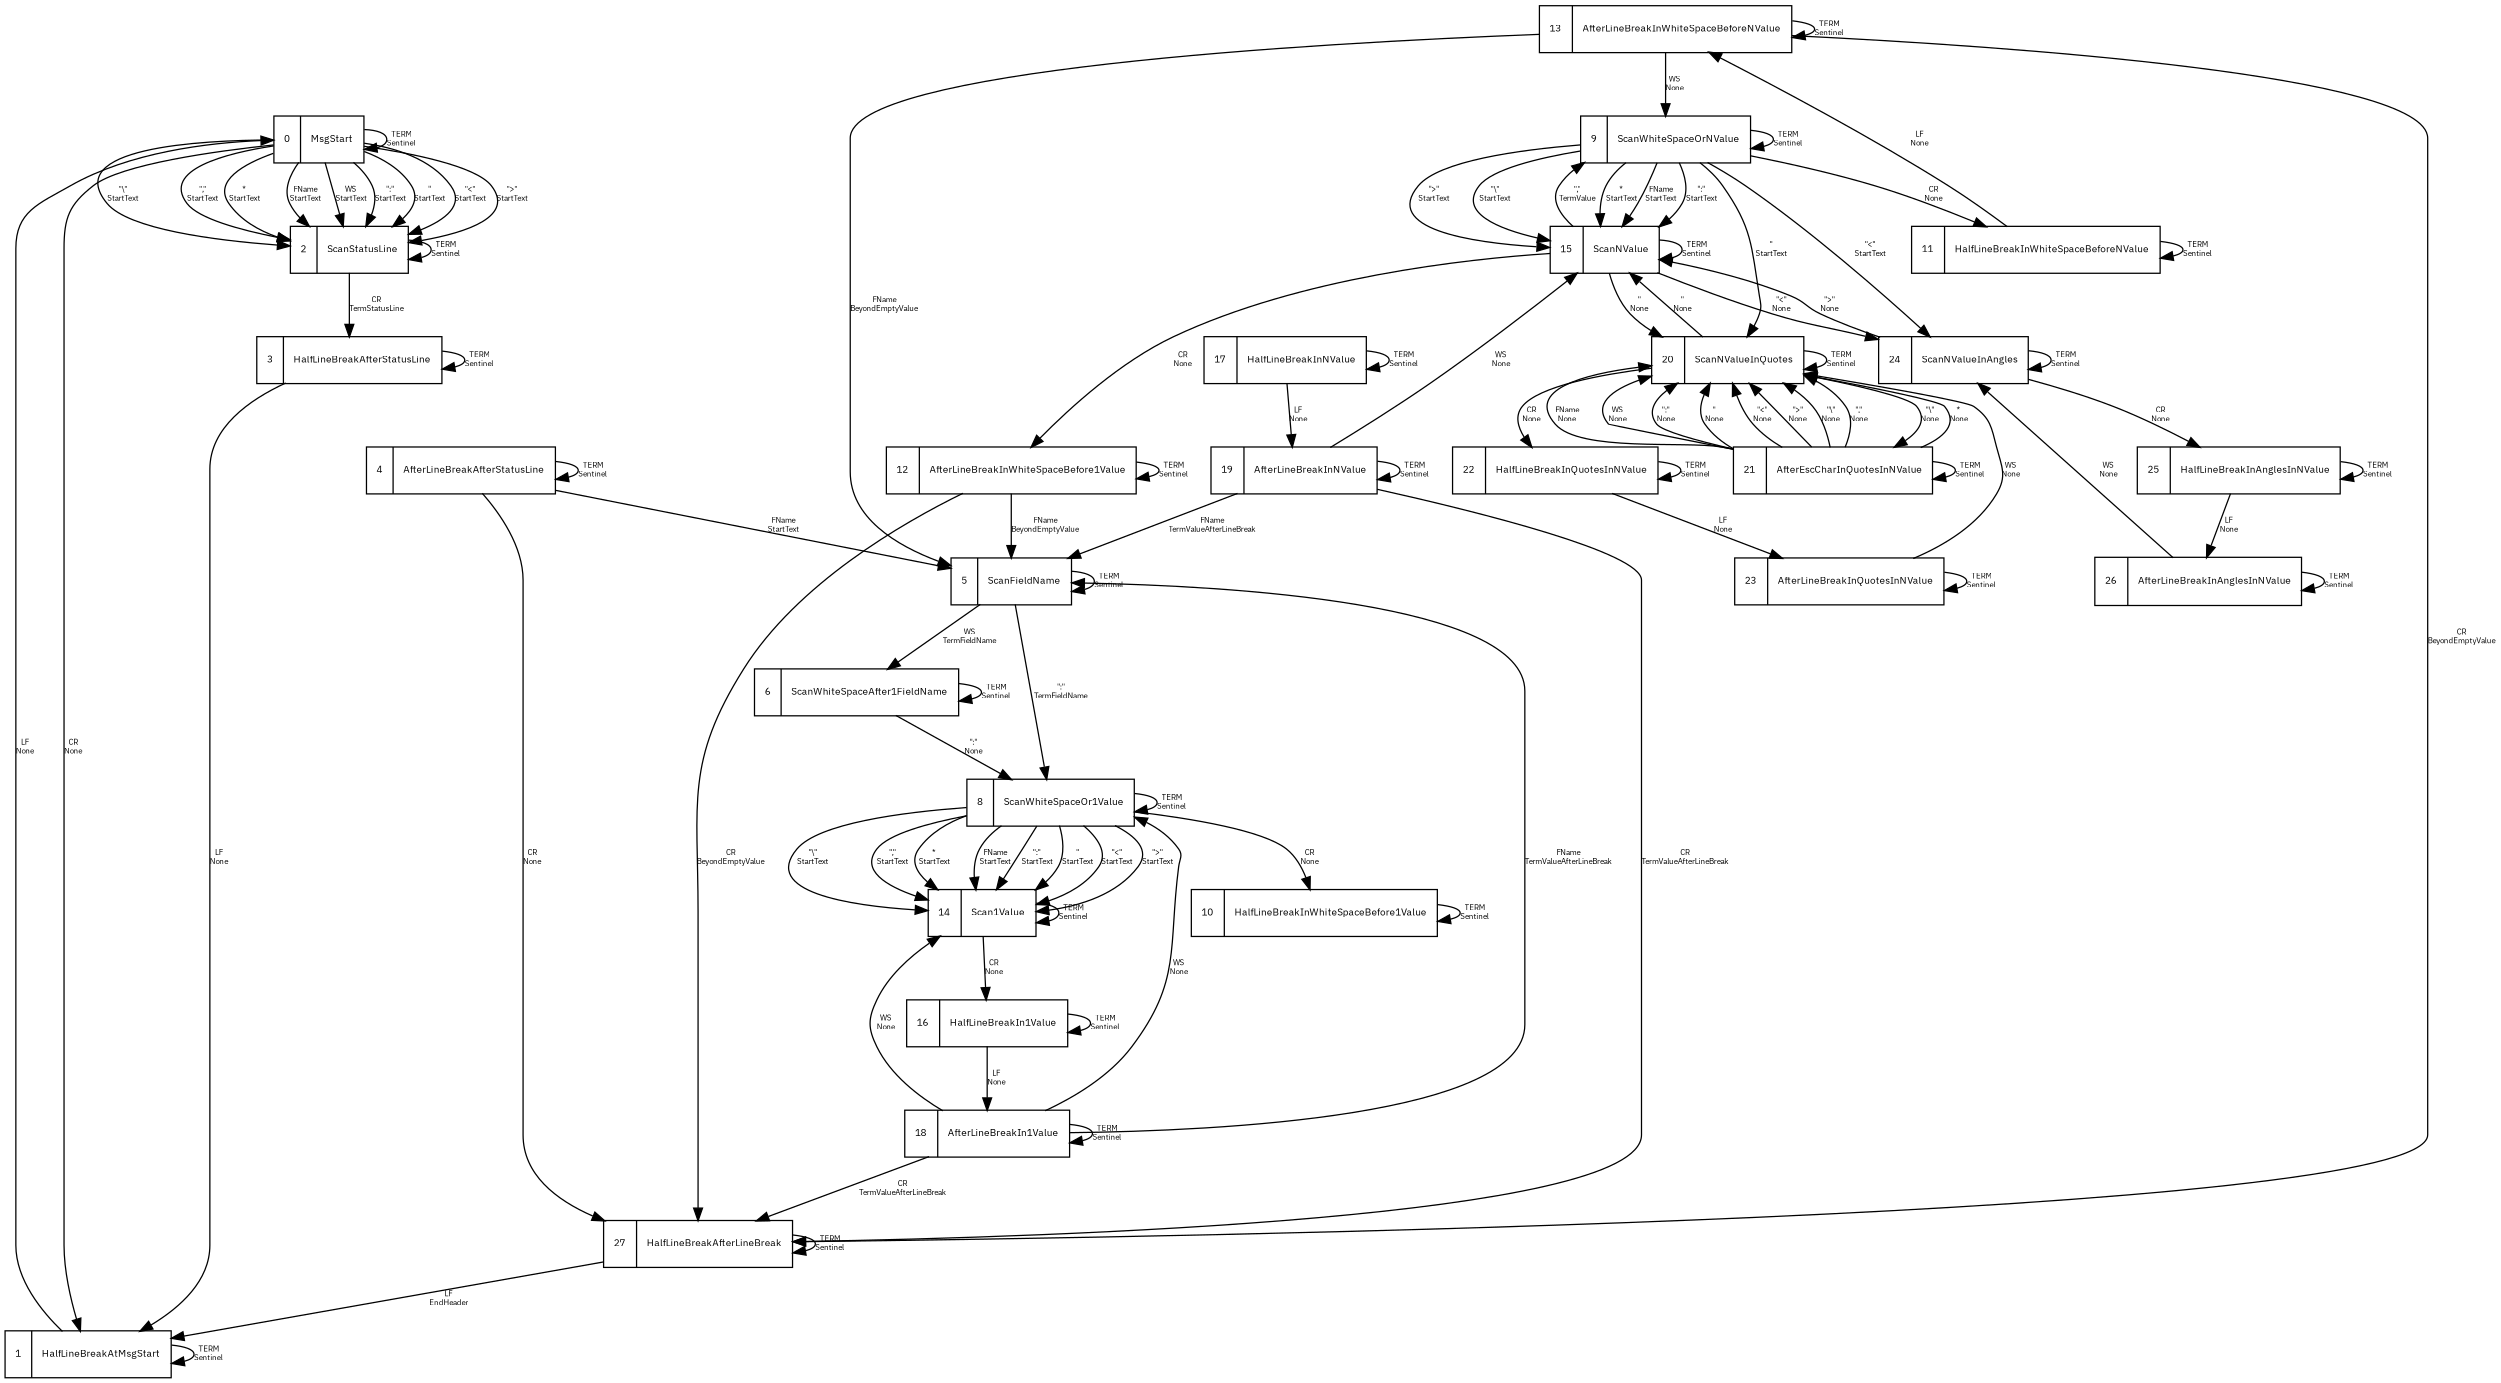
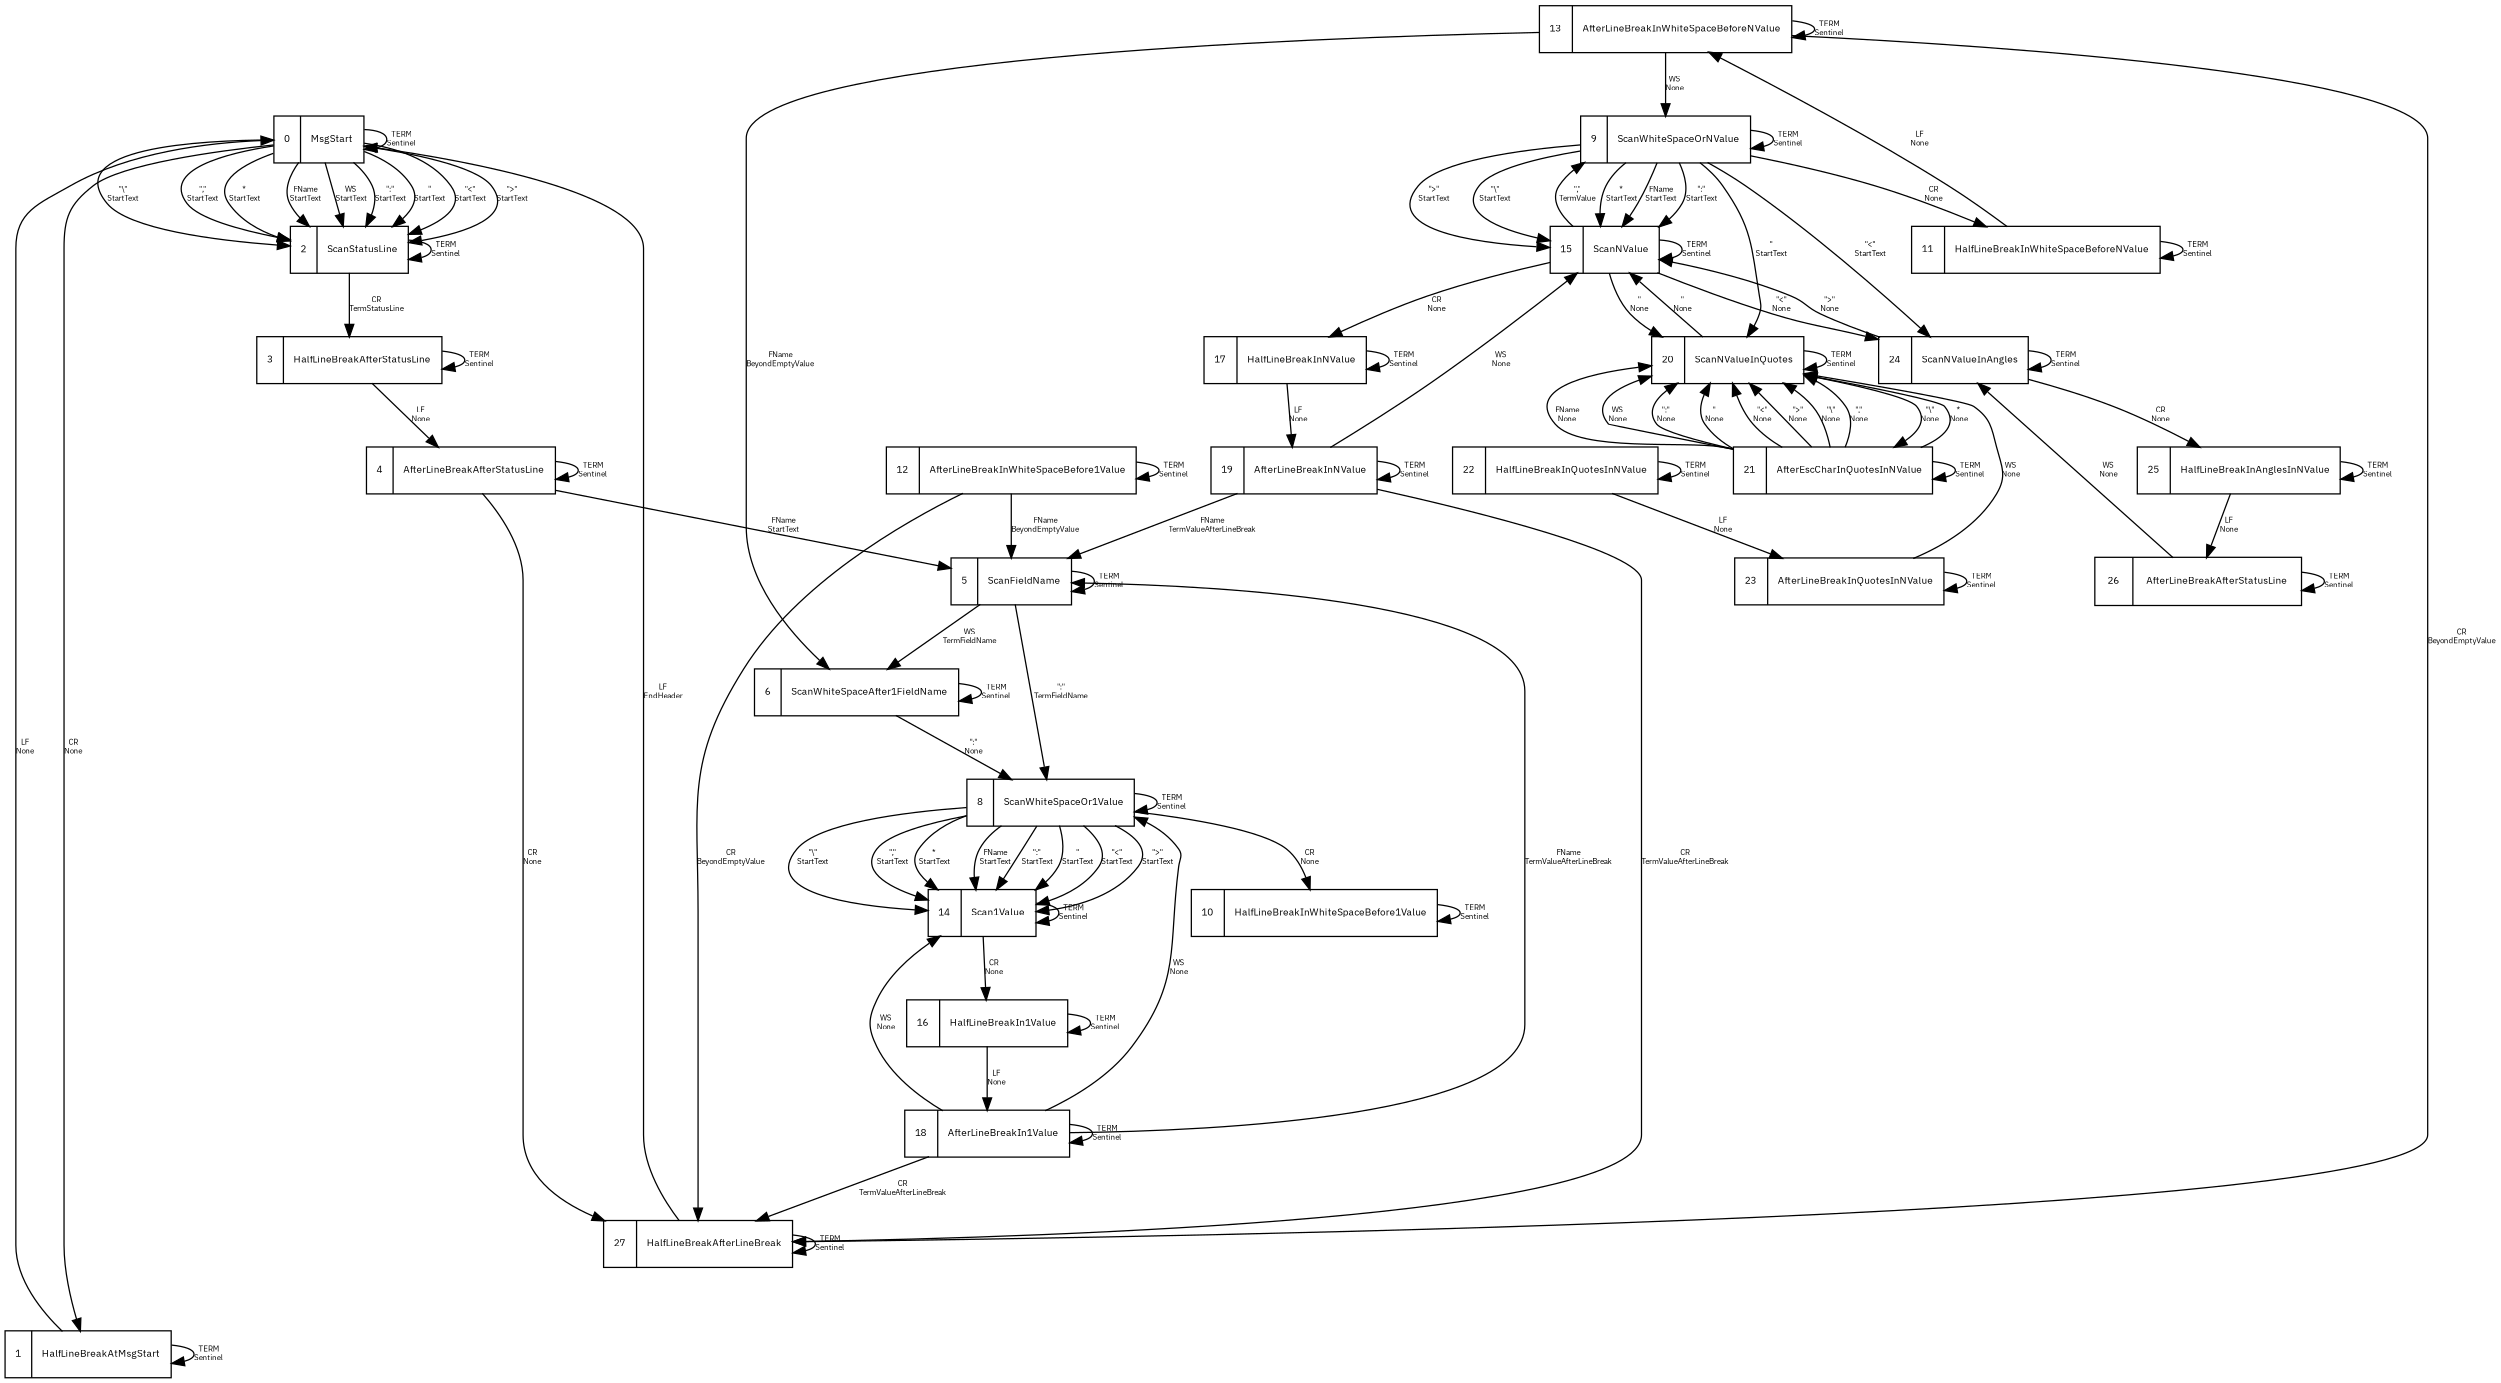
(955, 88) -> (863, 84)
(1276, 299) -> (1443, 291)
(1544, 392) -> none
(2215, 581) -> (2217, 581)
(210, 848) -> (400, 411)
(394, 1299) -> (644, 591)
